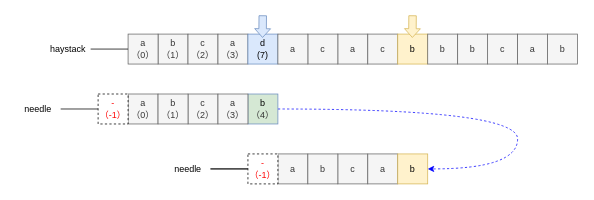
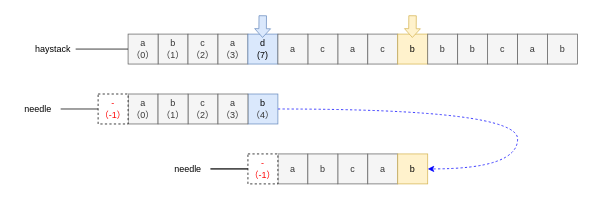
(68, 49) -> (53, 49)
(263, 109) -> (263, 109)
